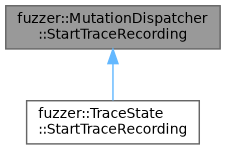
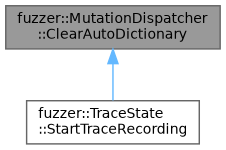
(113, 27) -> (113, 27)
